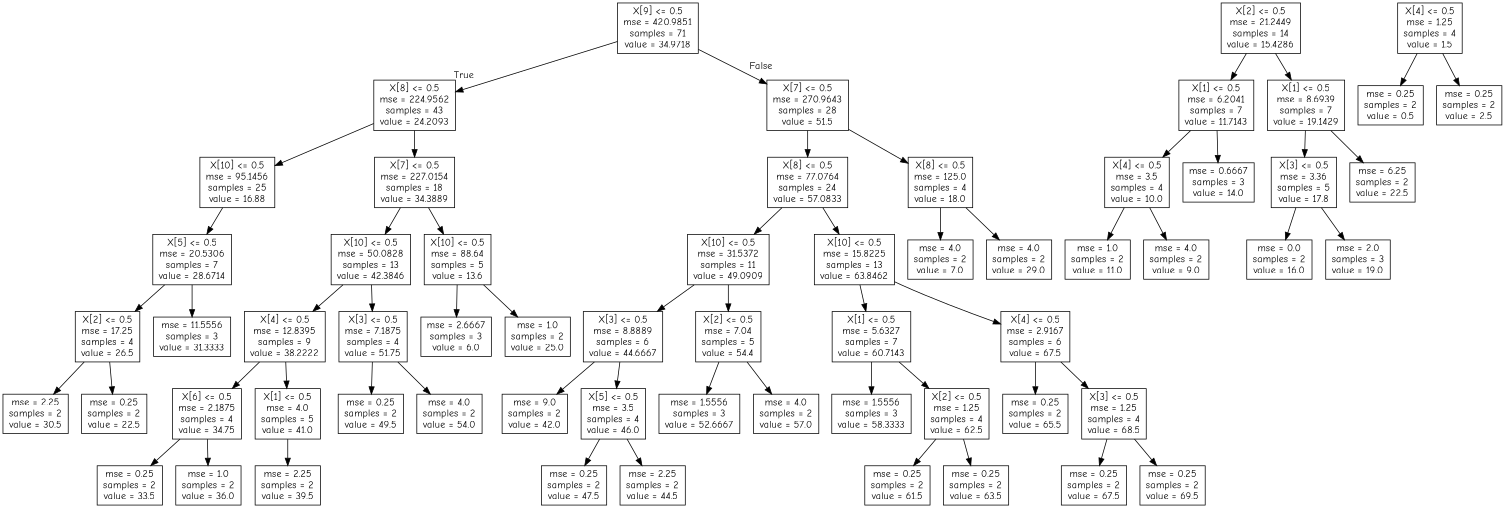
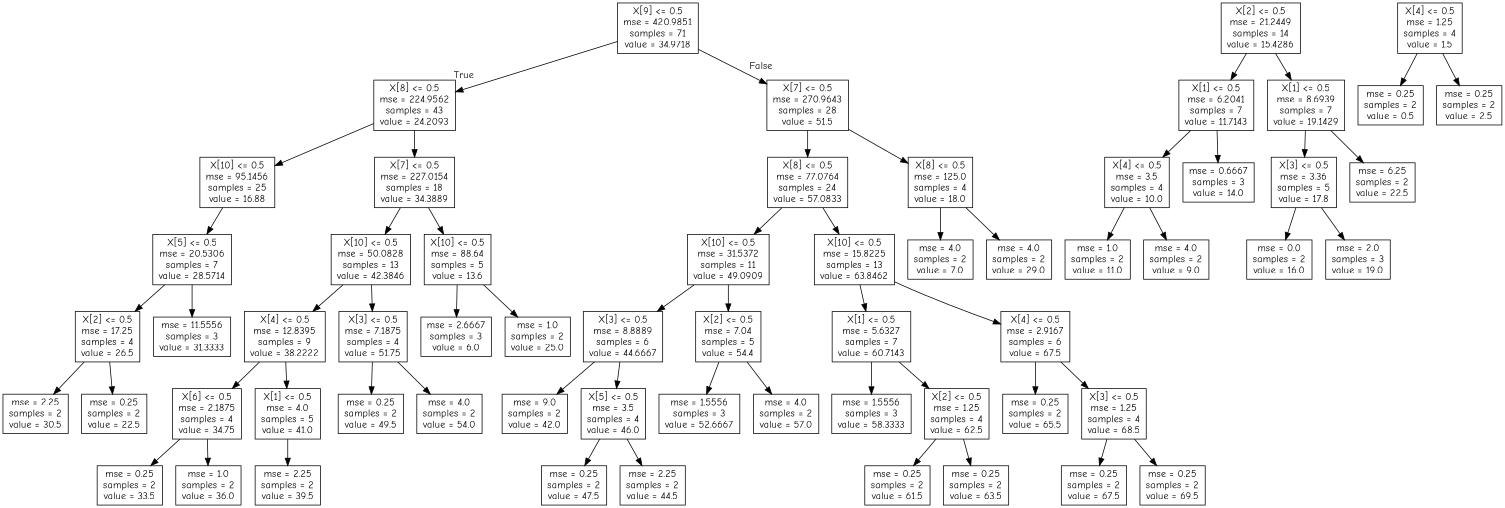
(192, 260) -> (192, 260)
